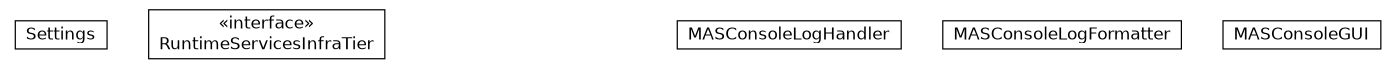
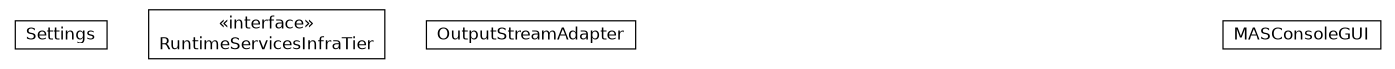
none -> (530, 34)
(789, 34) -> none
(1061, 34) -> none
